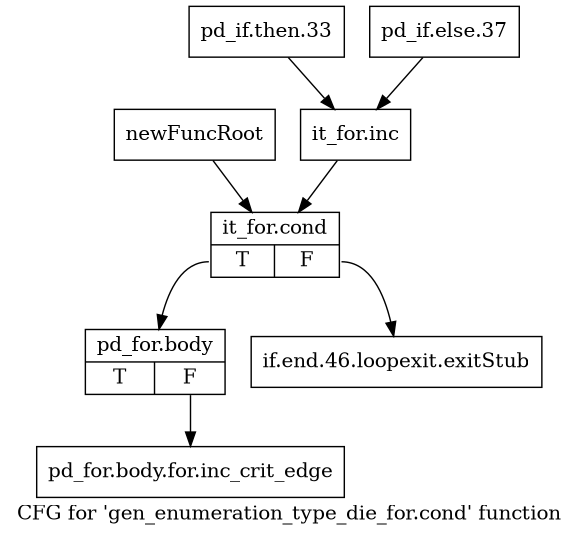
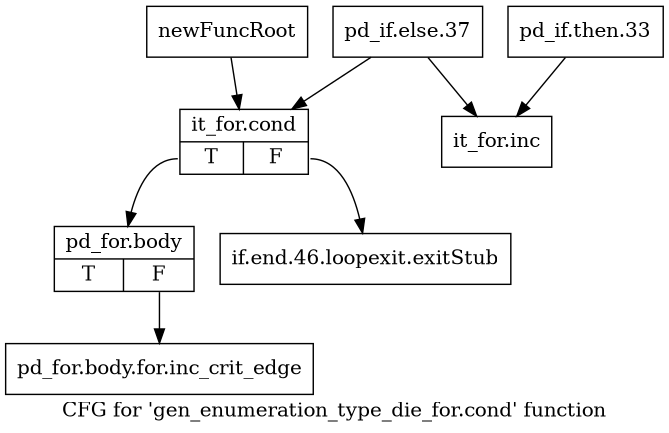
(322, 181) -> (338, 79)
